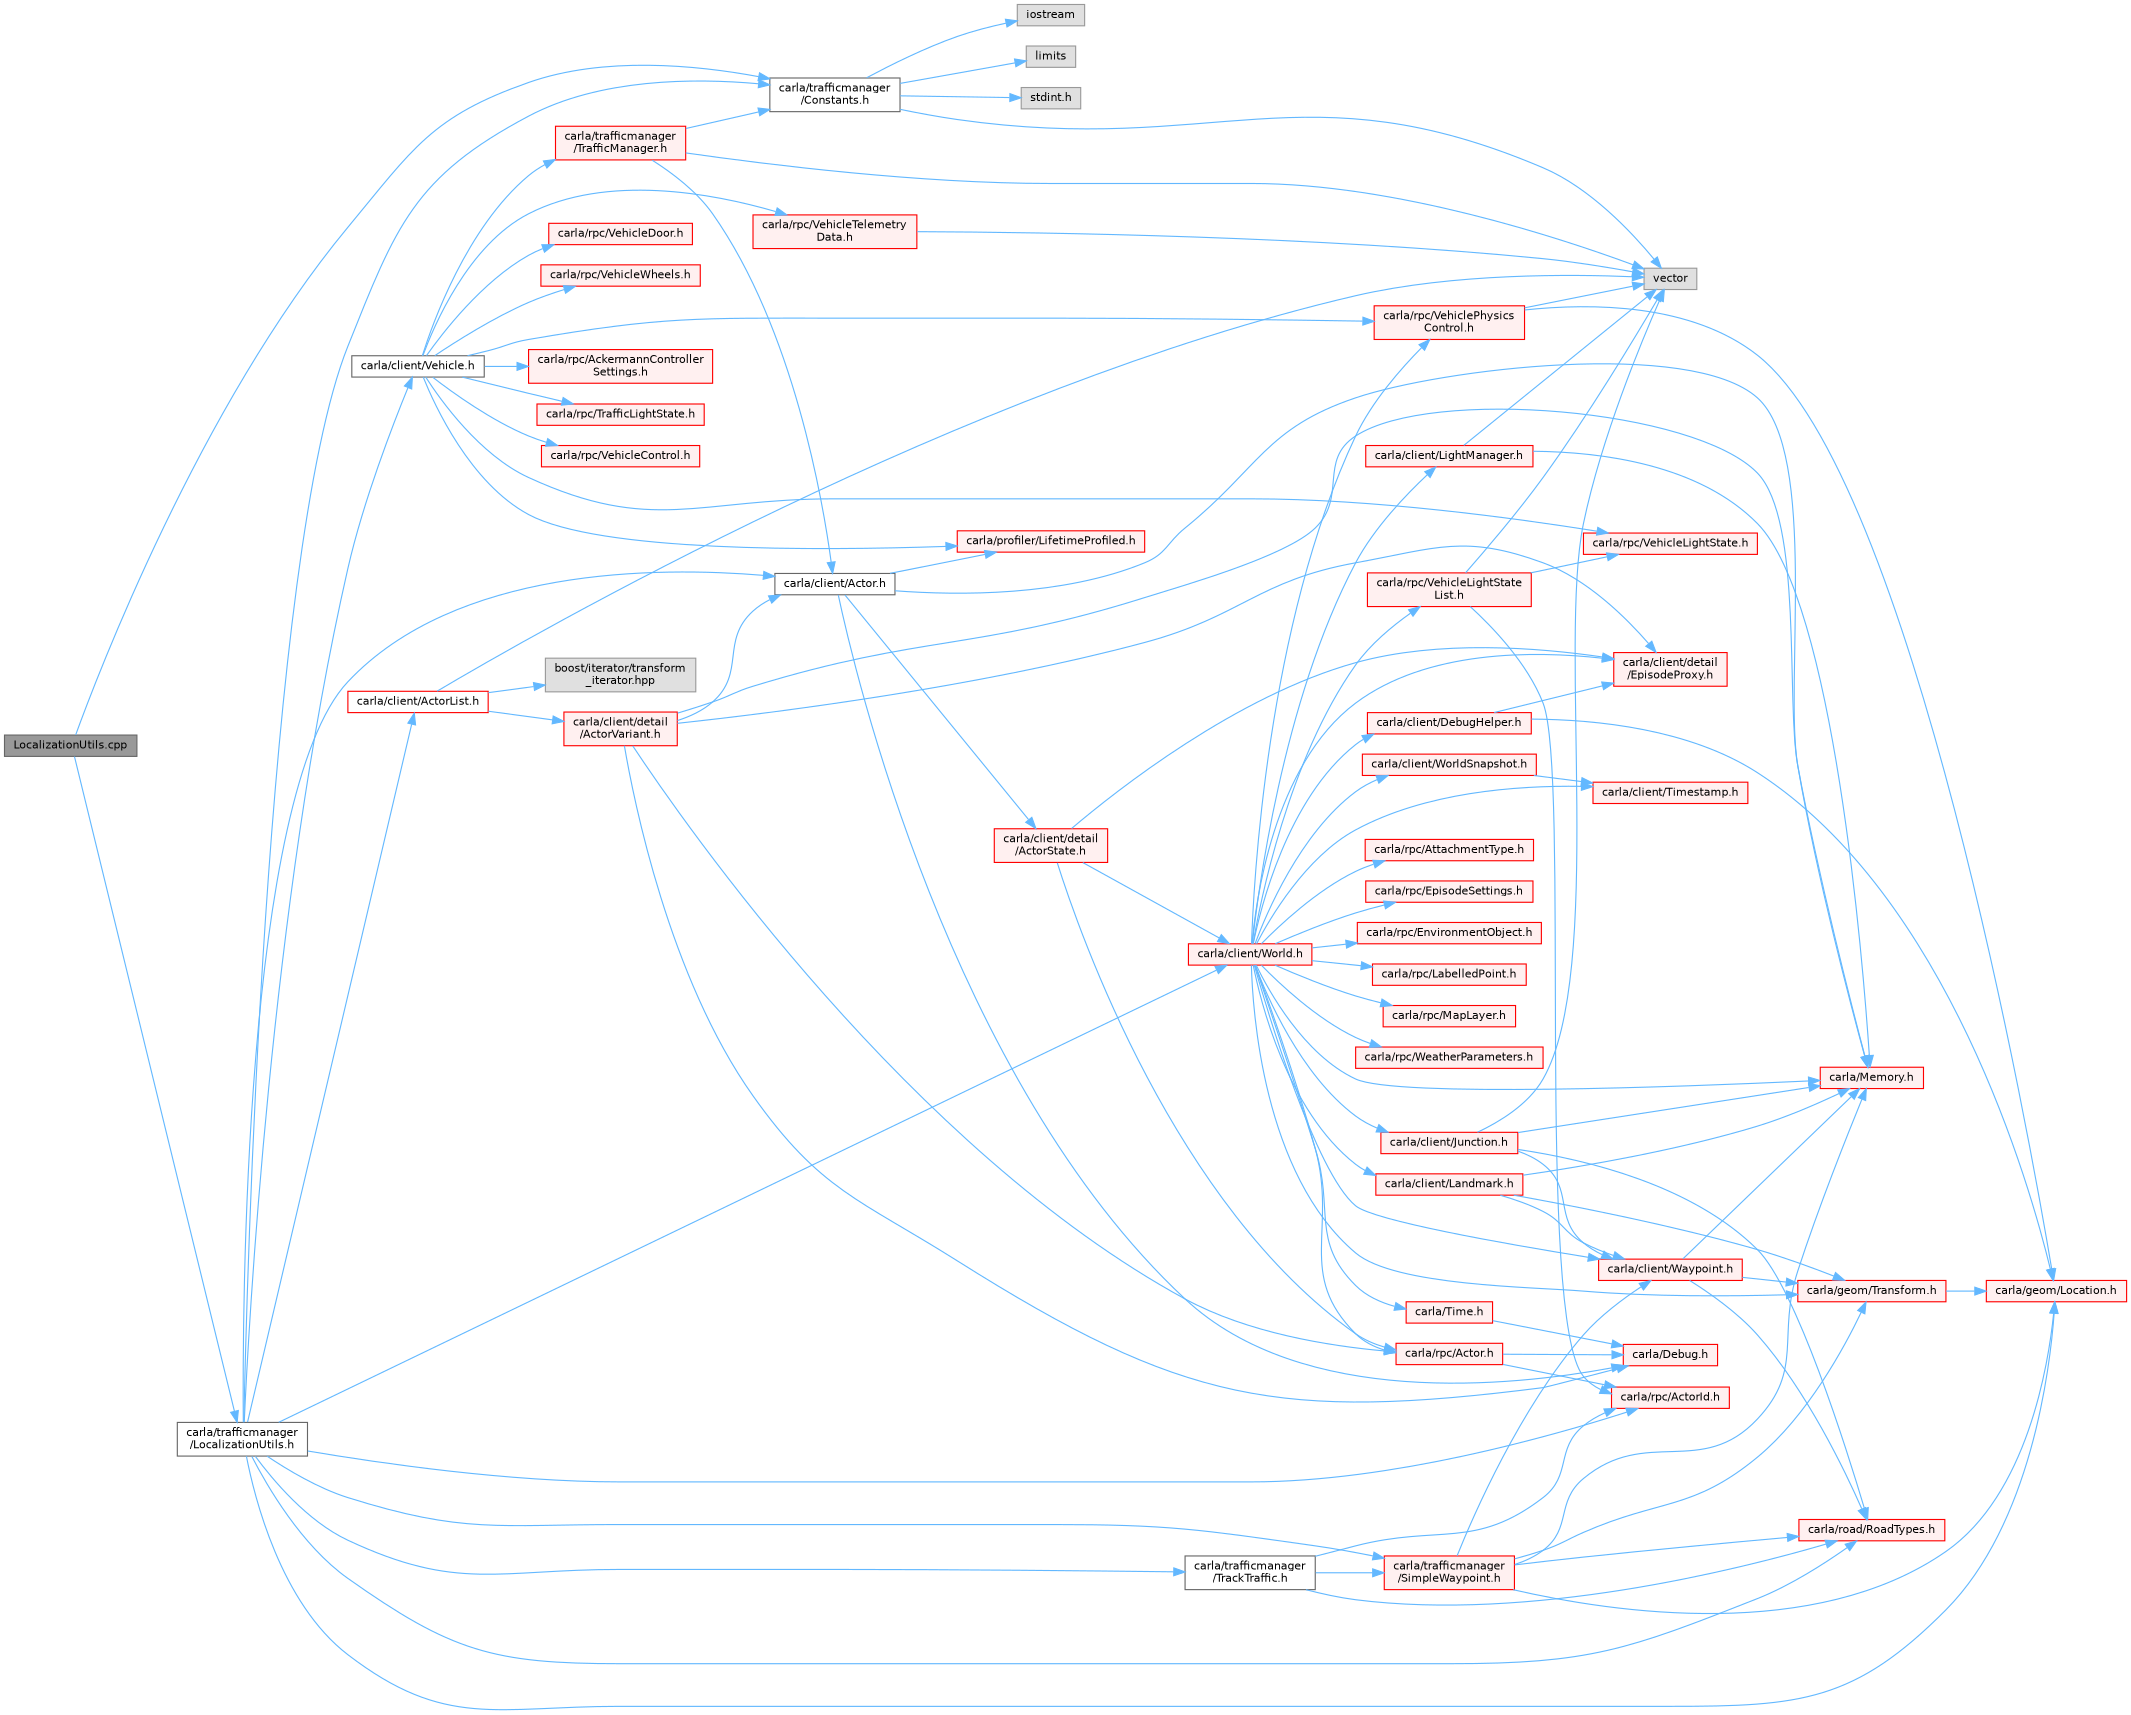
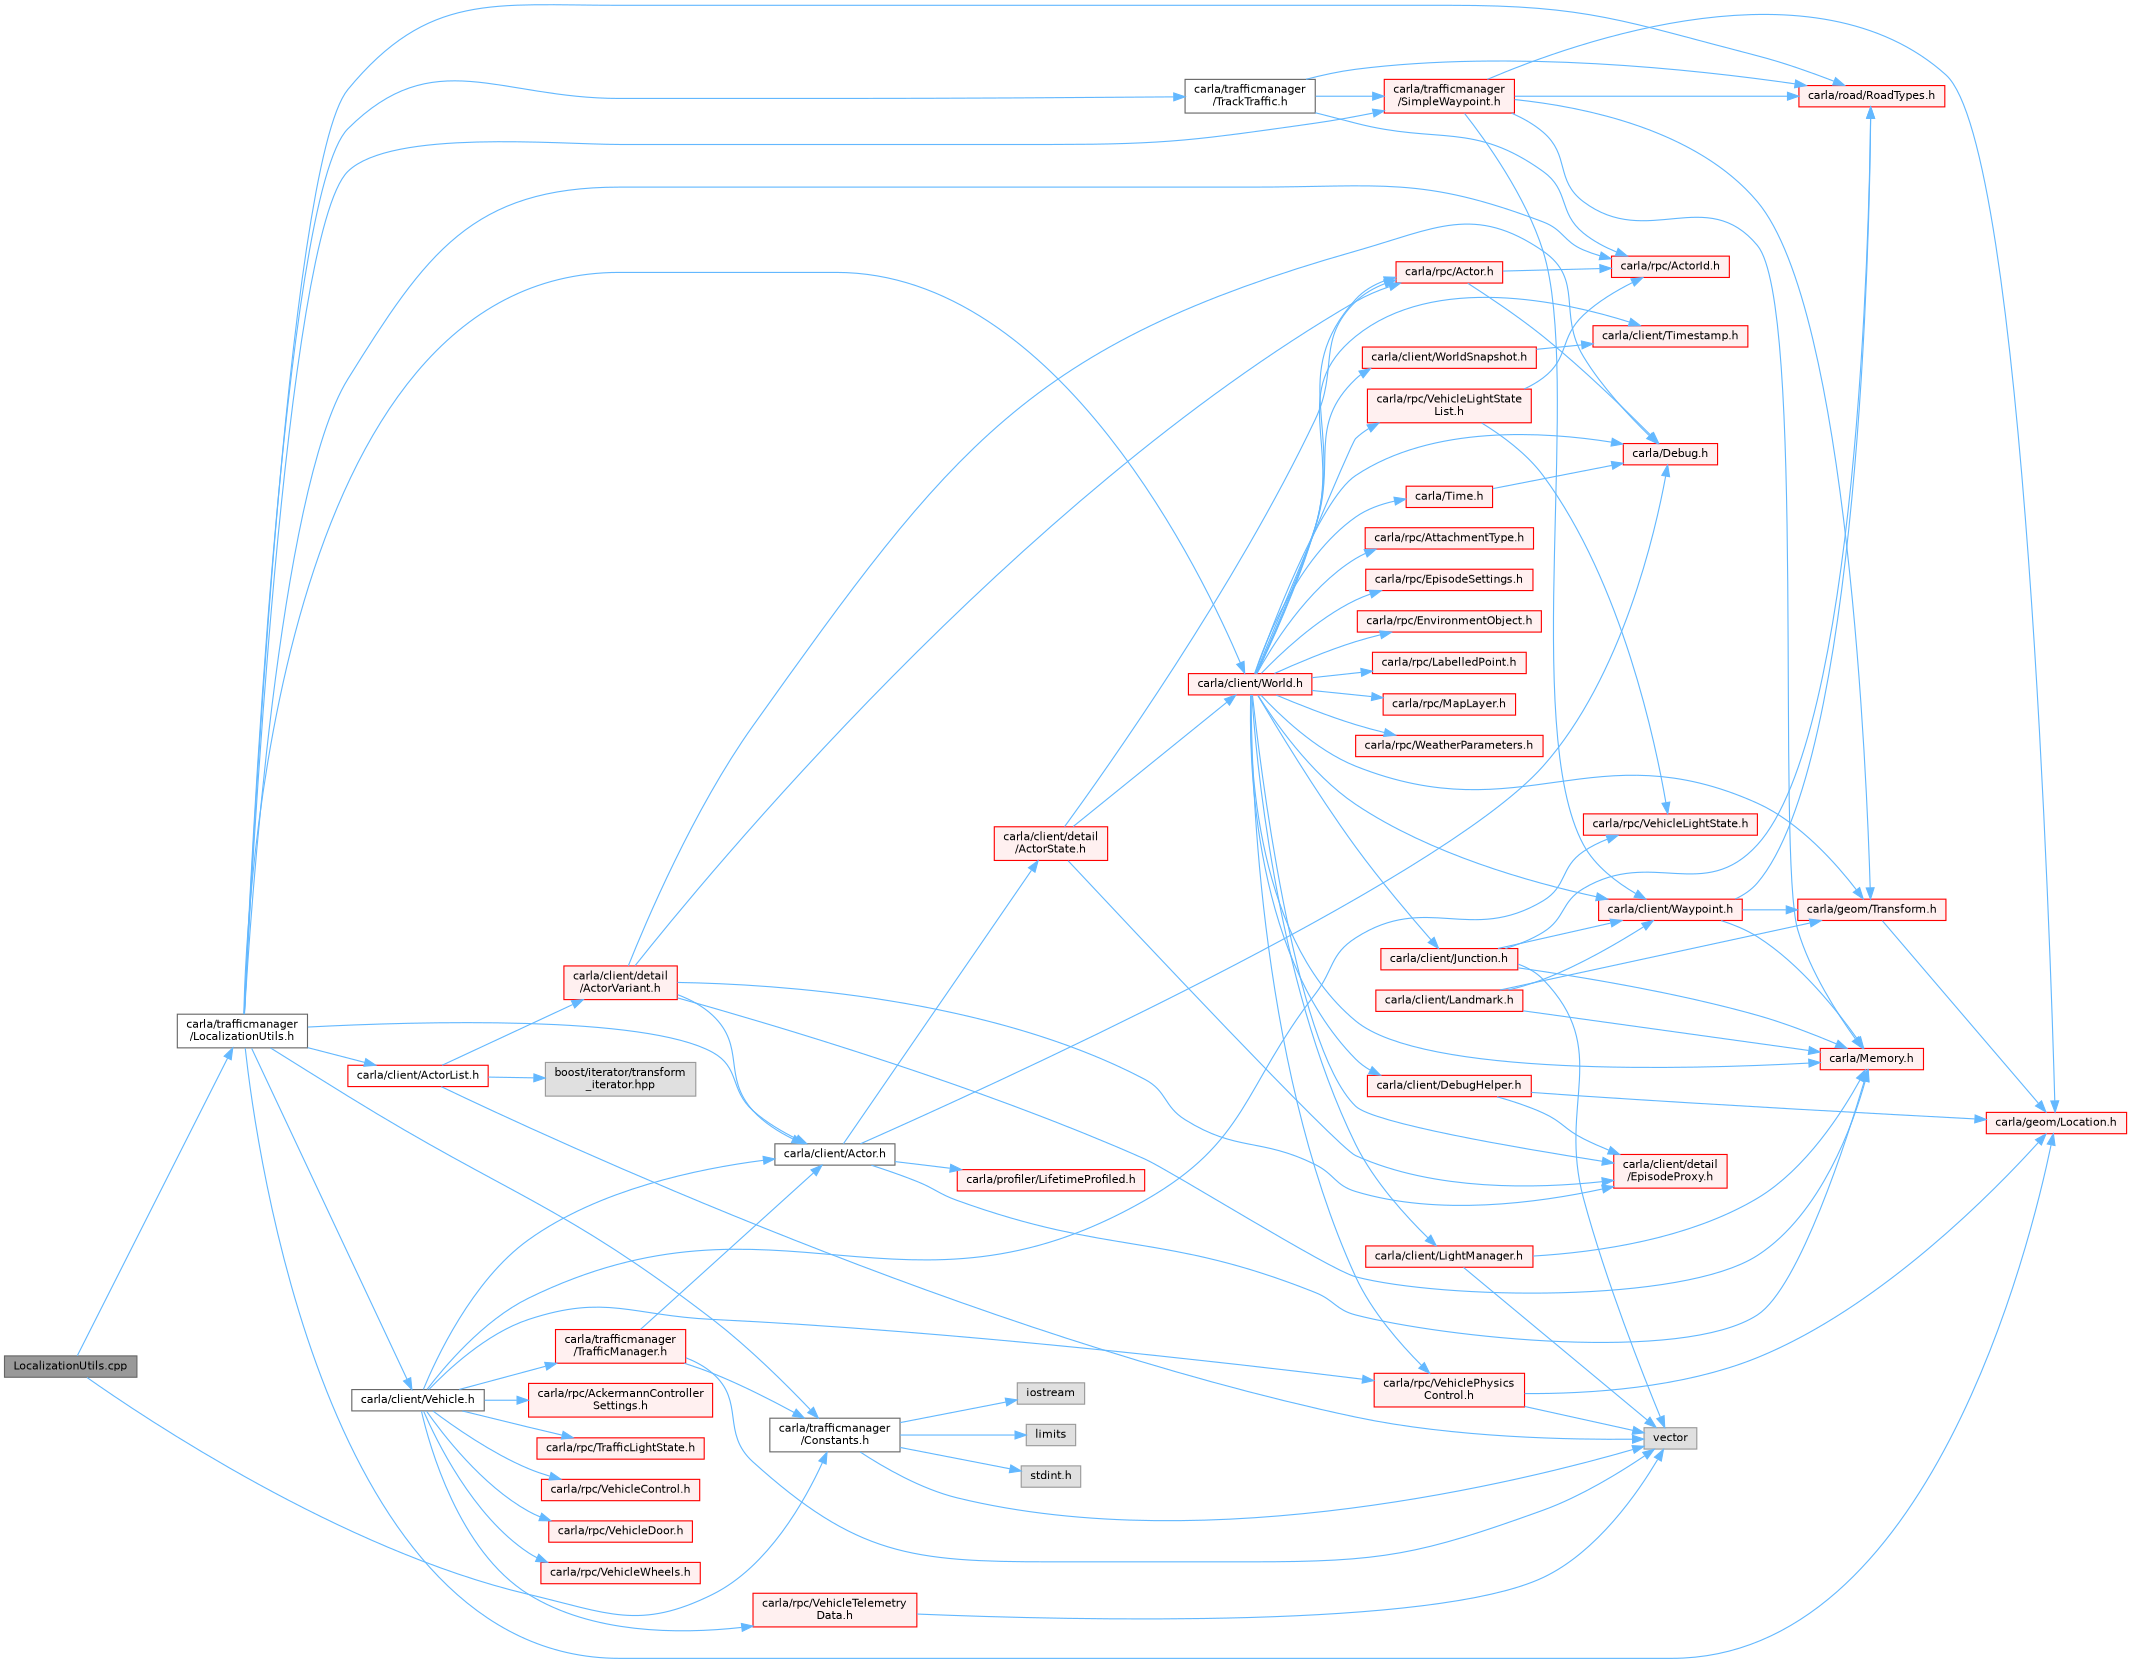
(1568, 441) -> none
(648, 541) -> (556, 1222)
(1315, 1120) -> (1373, 466)
